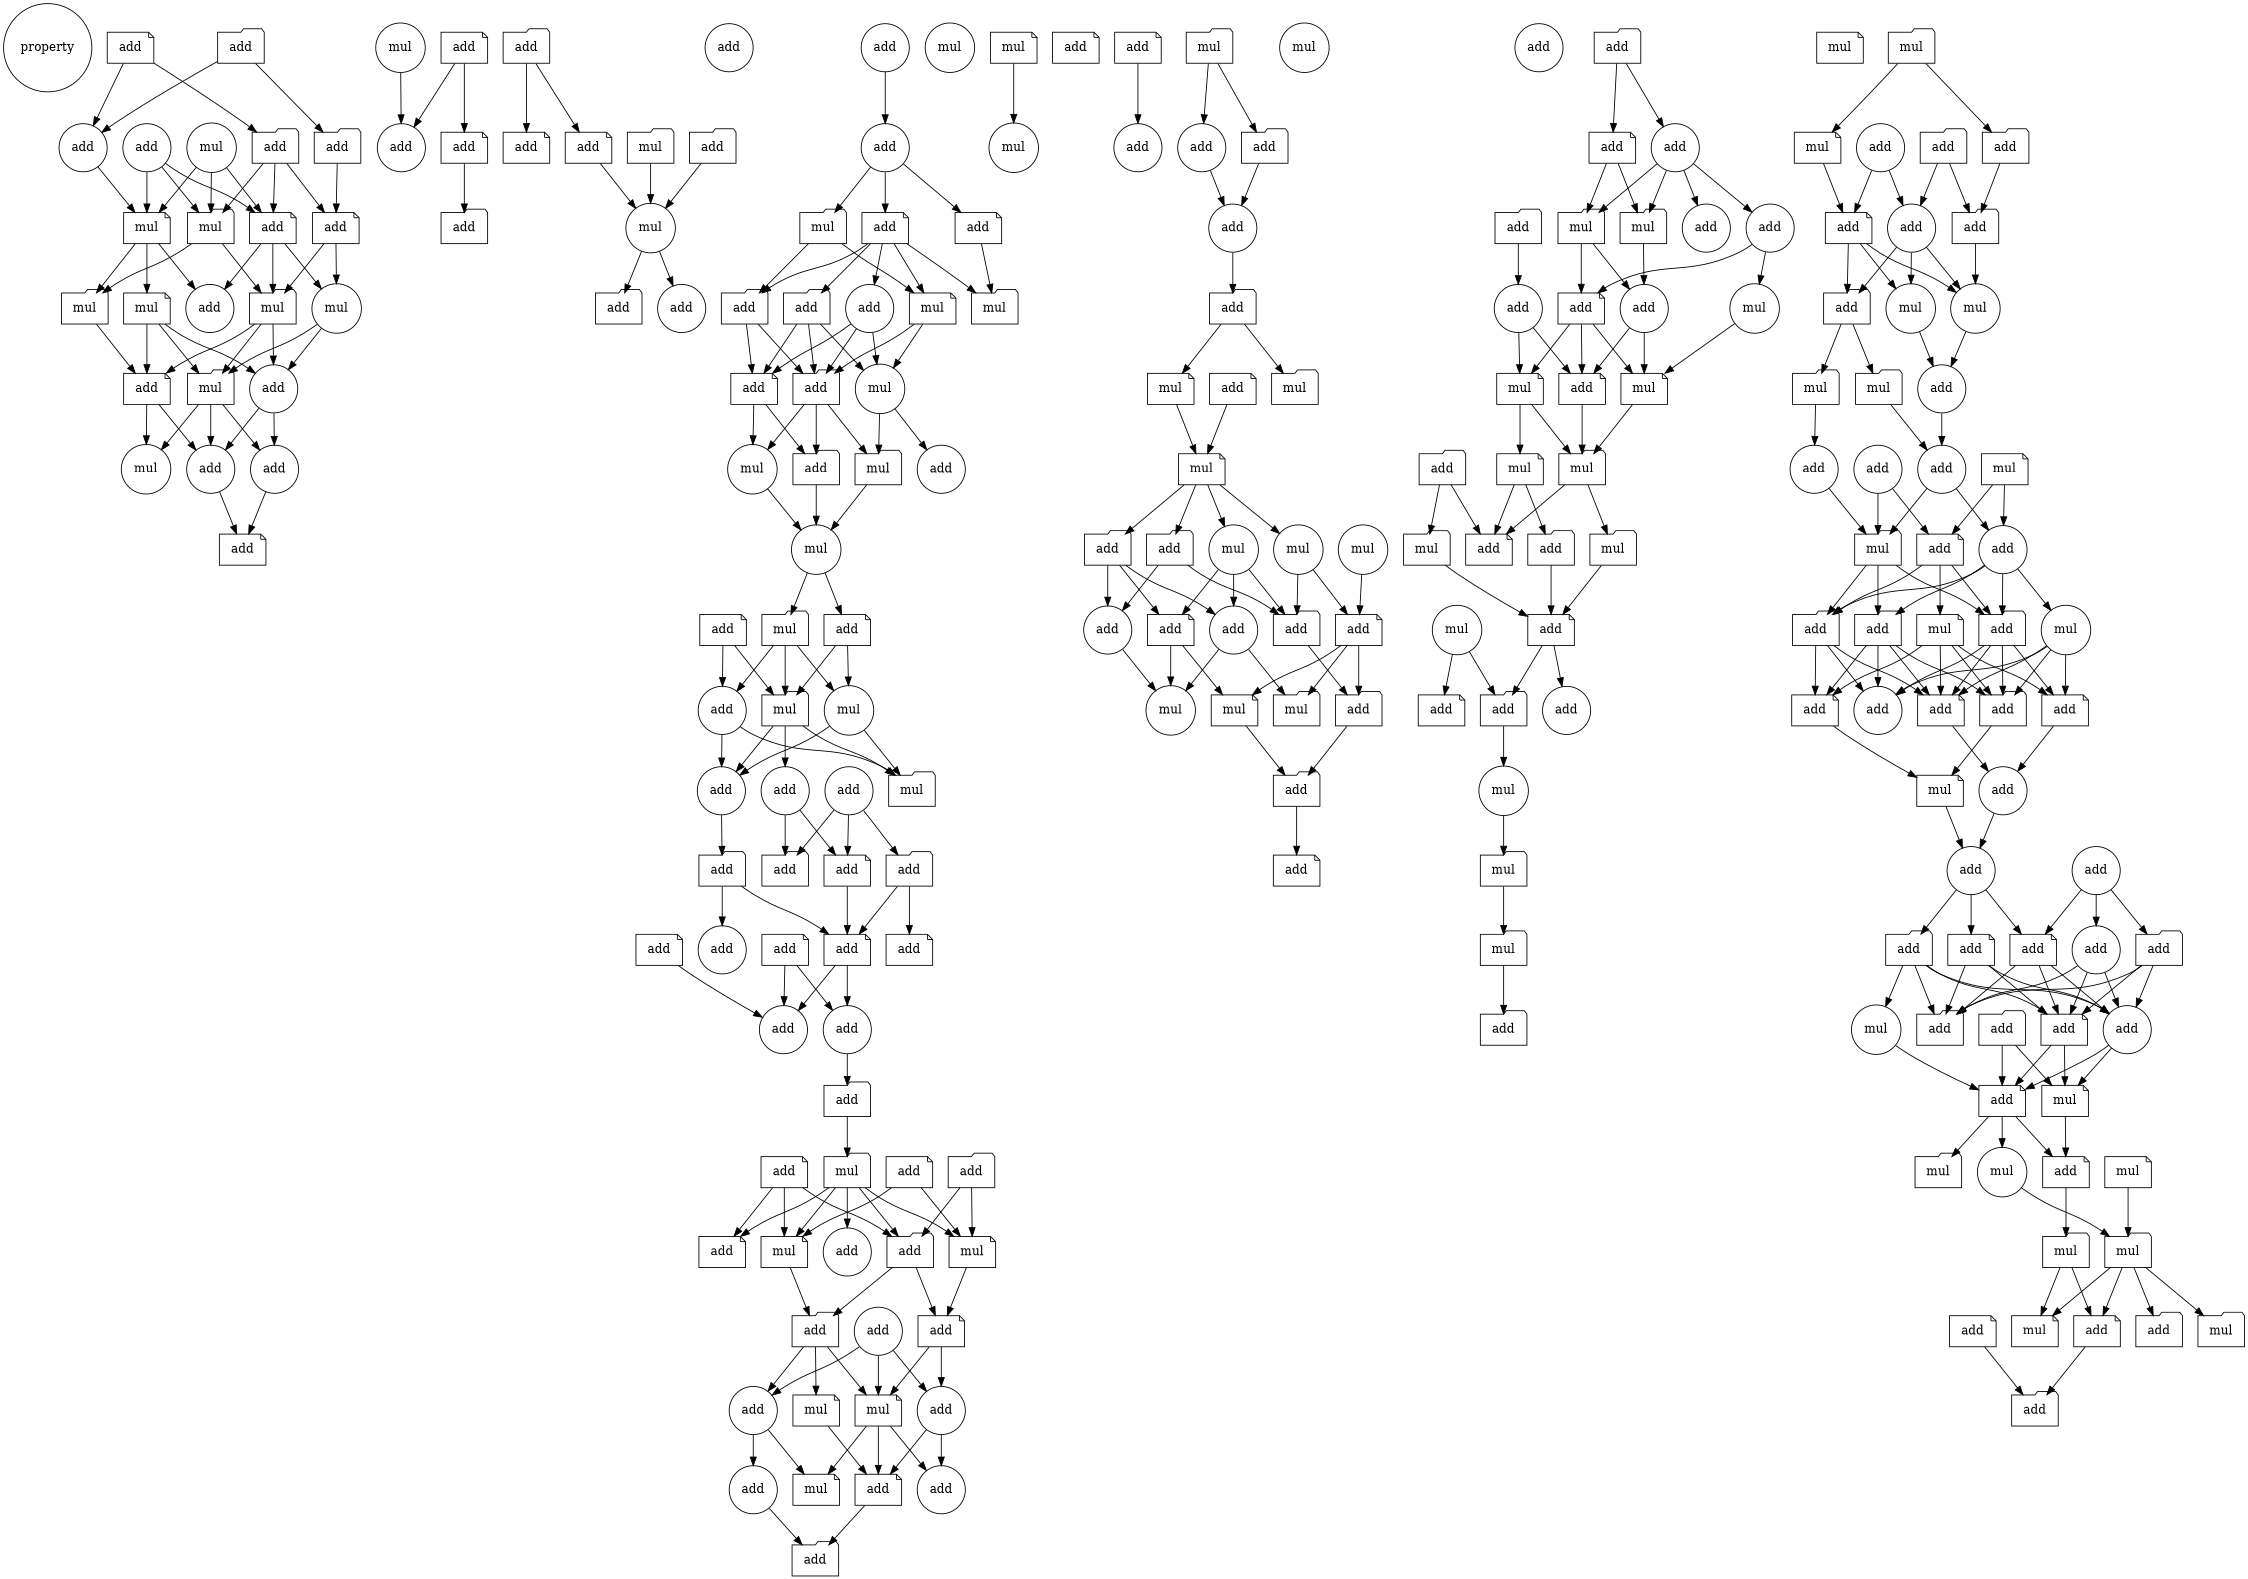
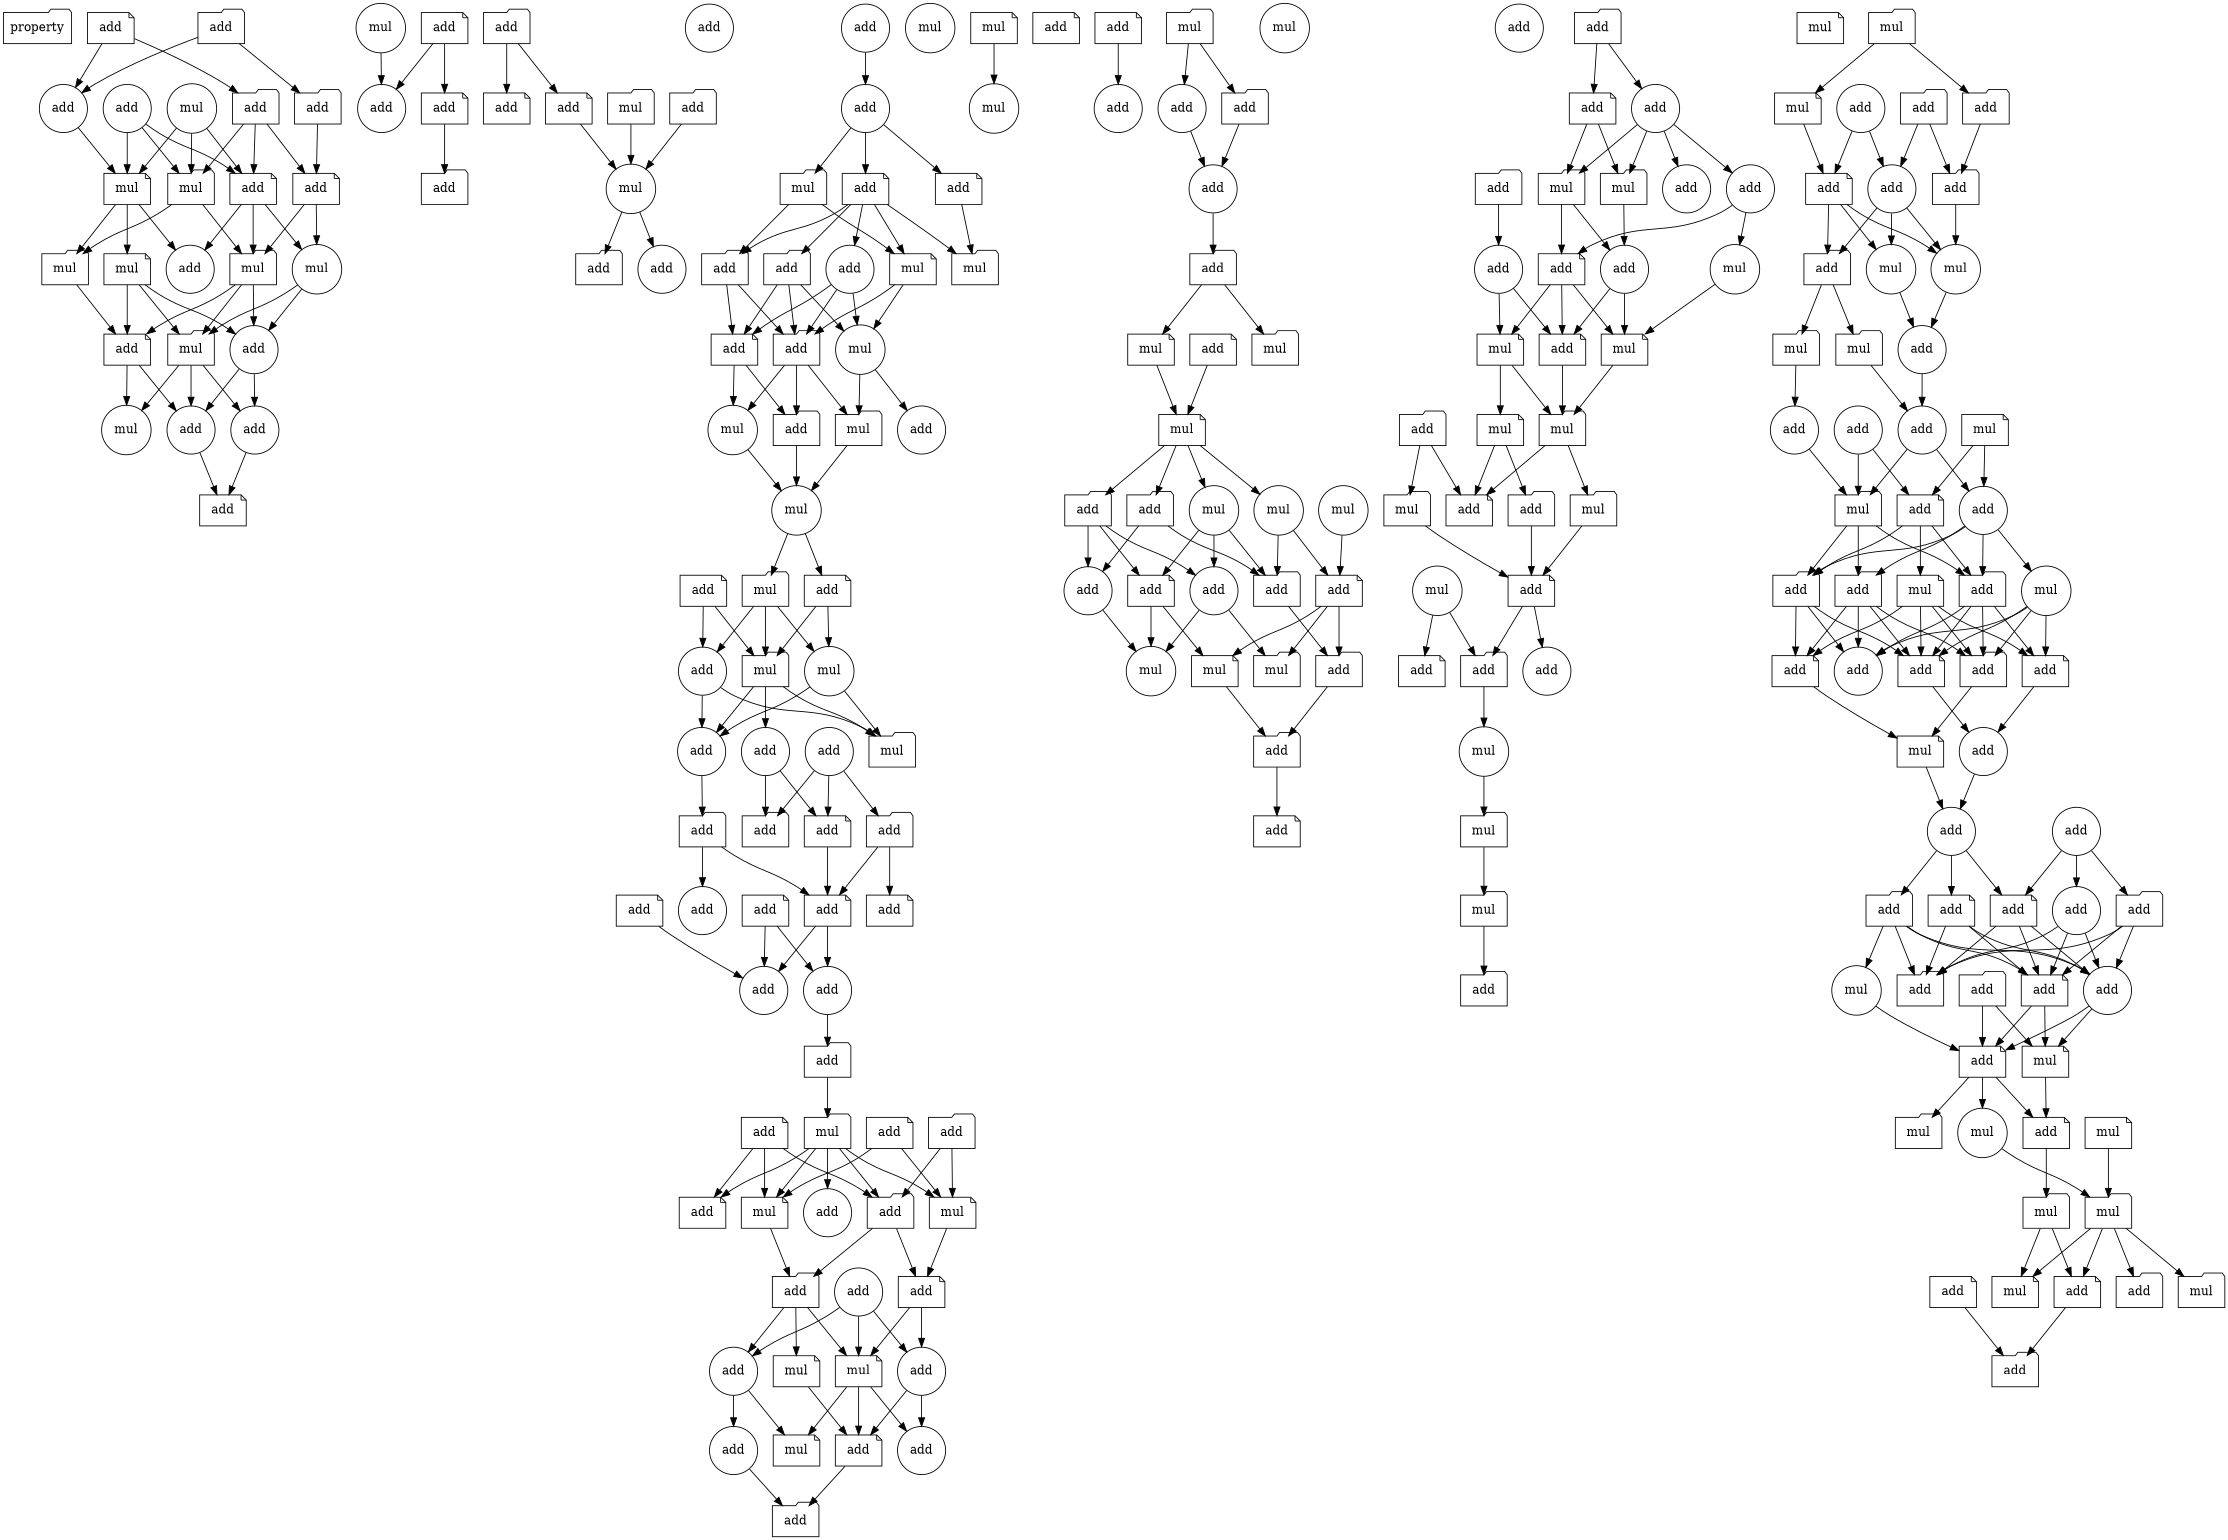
(48, 48) -> (38, 28)
